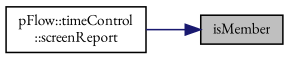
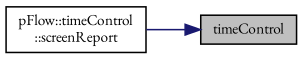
(242, 30) -> (249, 30)
